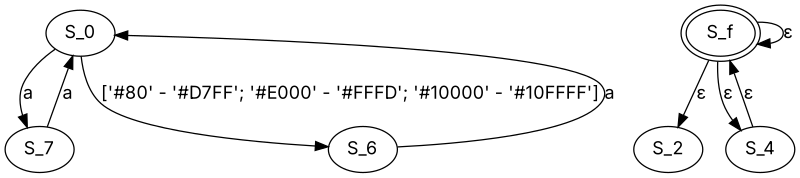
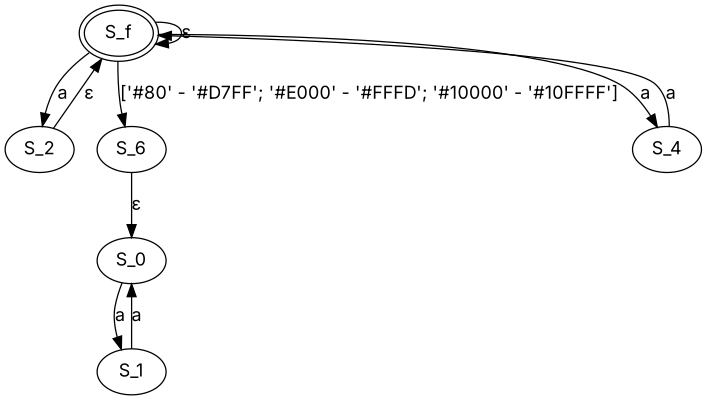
(610, 94) -> (137, 205)
(702, 94) -> (63, 94)
(728, 94) -> (645, 94)
(749, 94) -> (671, 94)
none -> (74, 99)
(180, 131) -> (119, 88)
(40, 150) -> (132, 372)
